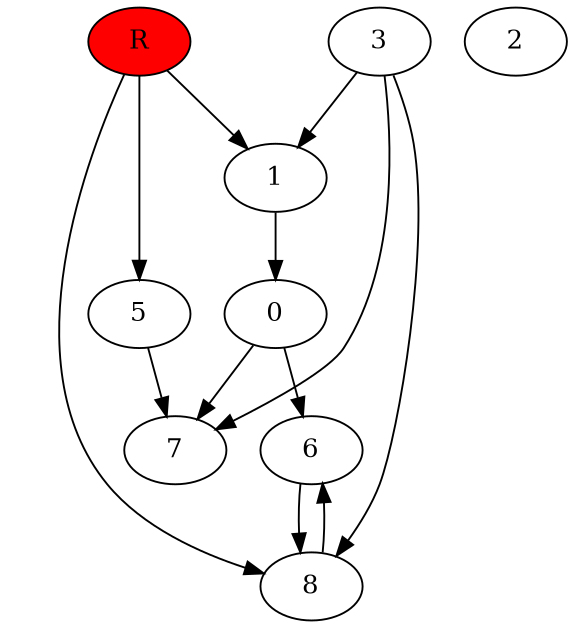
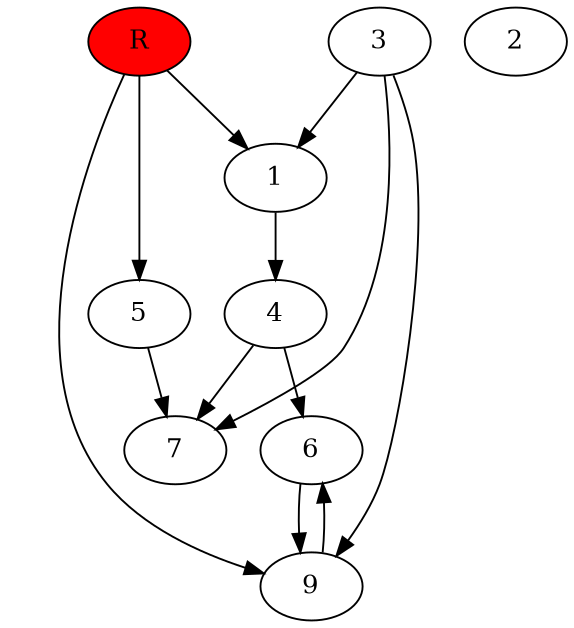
(276, 314) -> (276, 314)
(312, 586) -> (312, 586)
